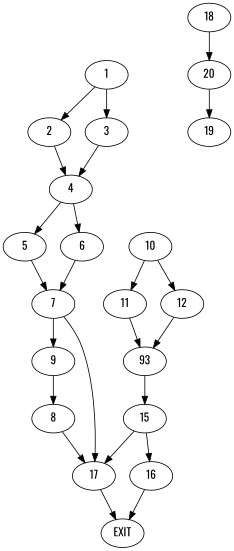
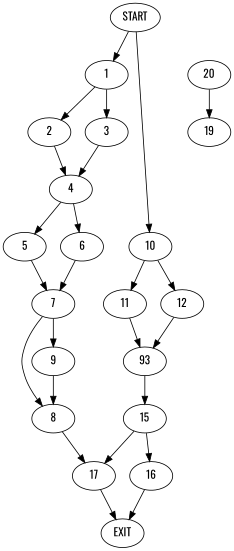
none -> (135, 18)
(209, 18) -> none
(91, 382) -> (22, 357)
